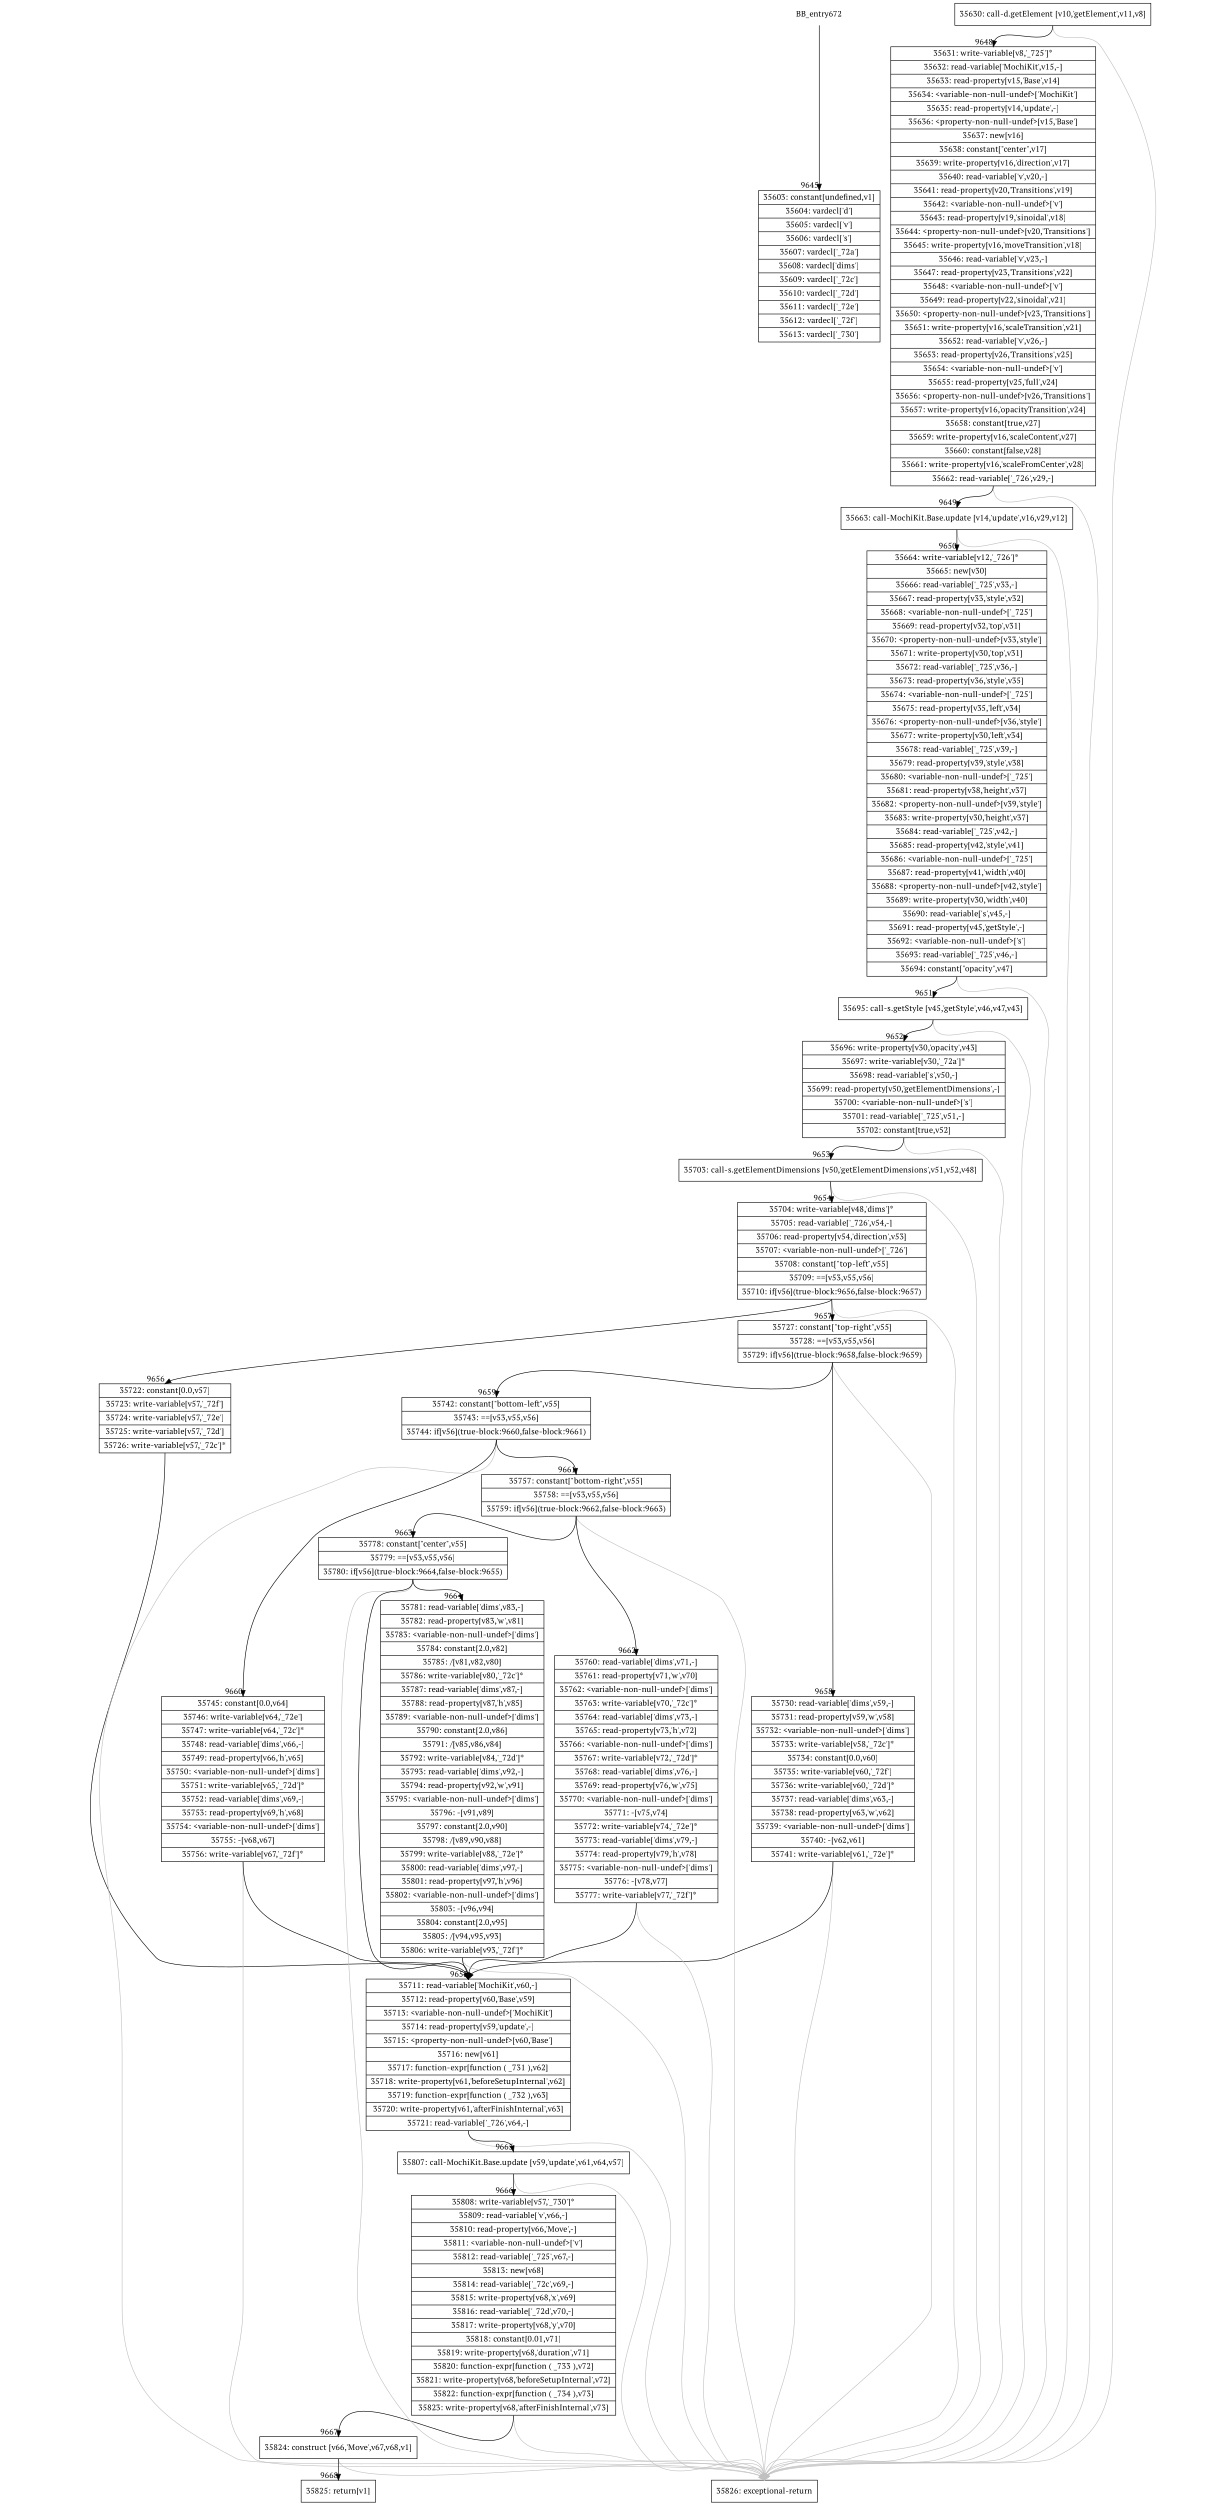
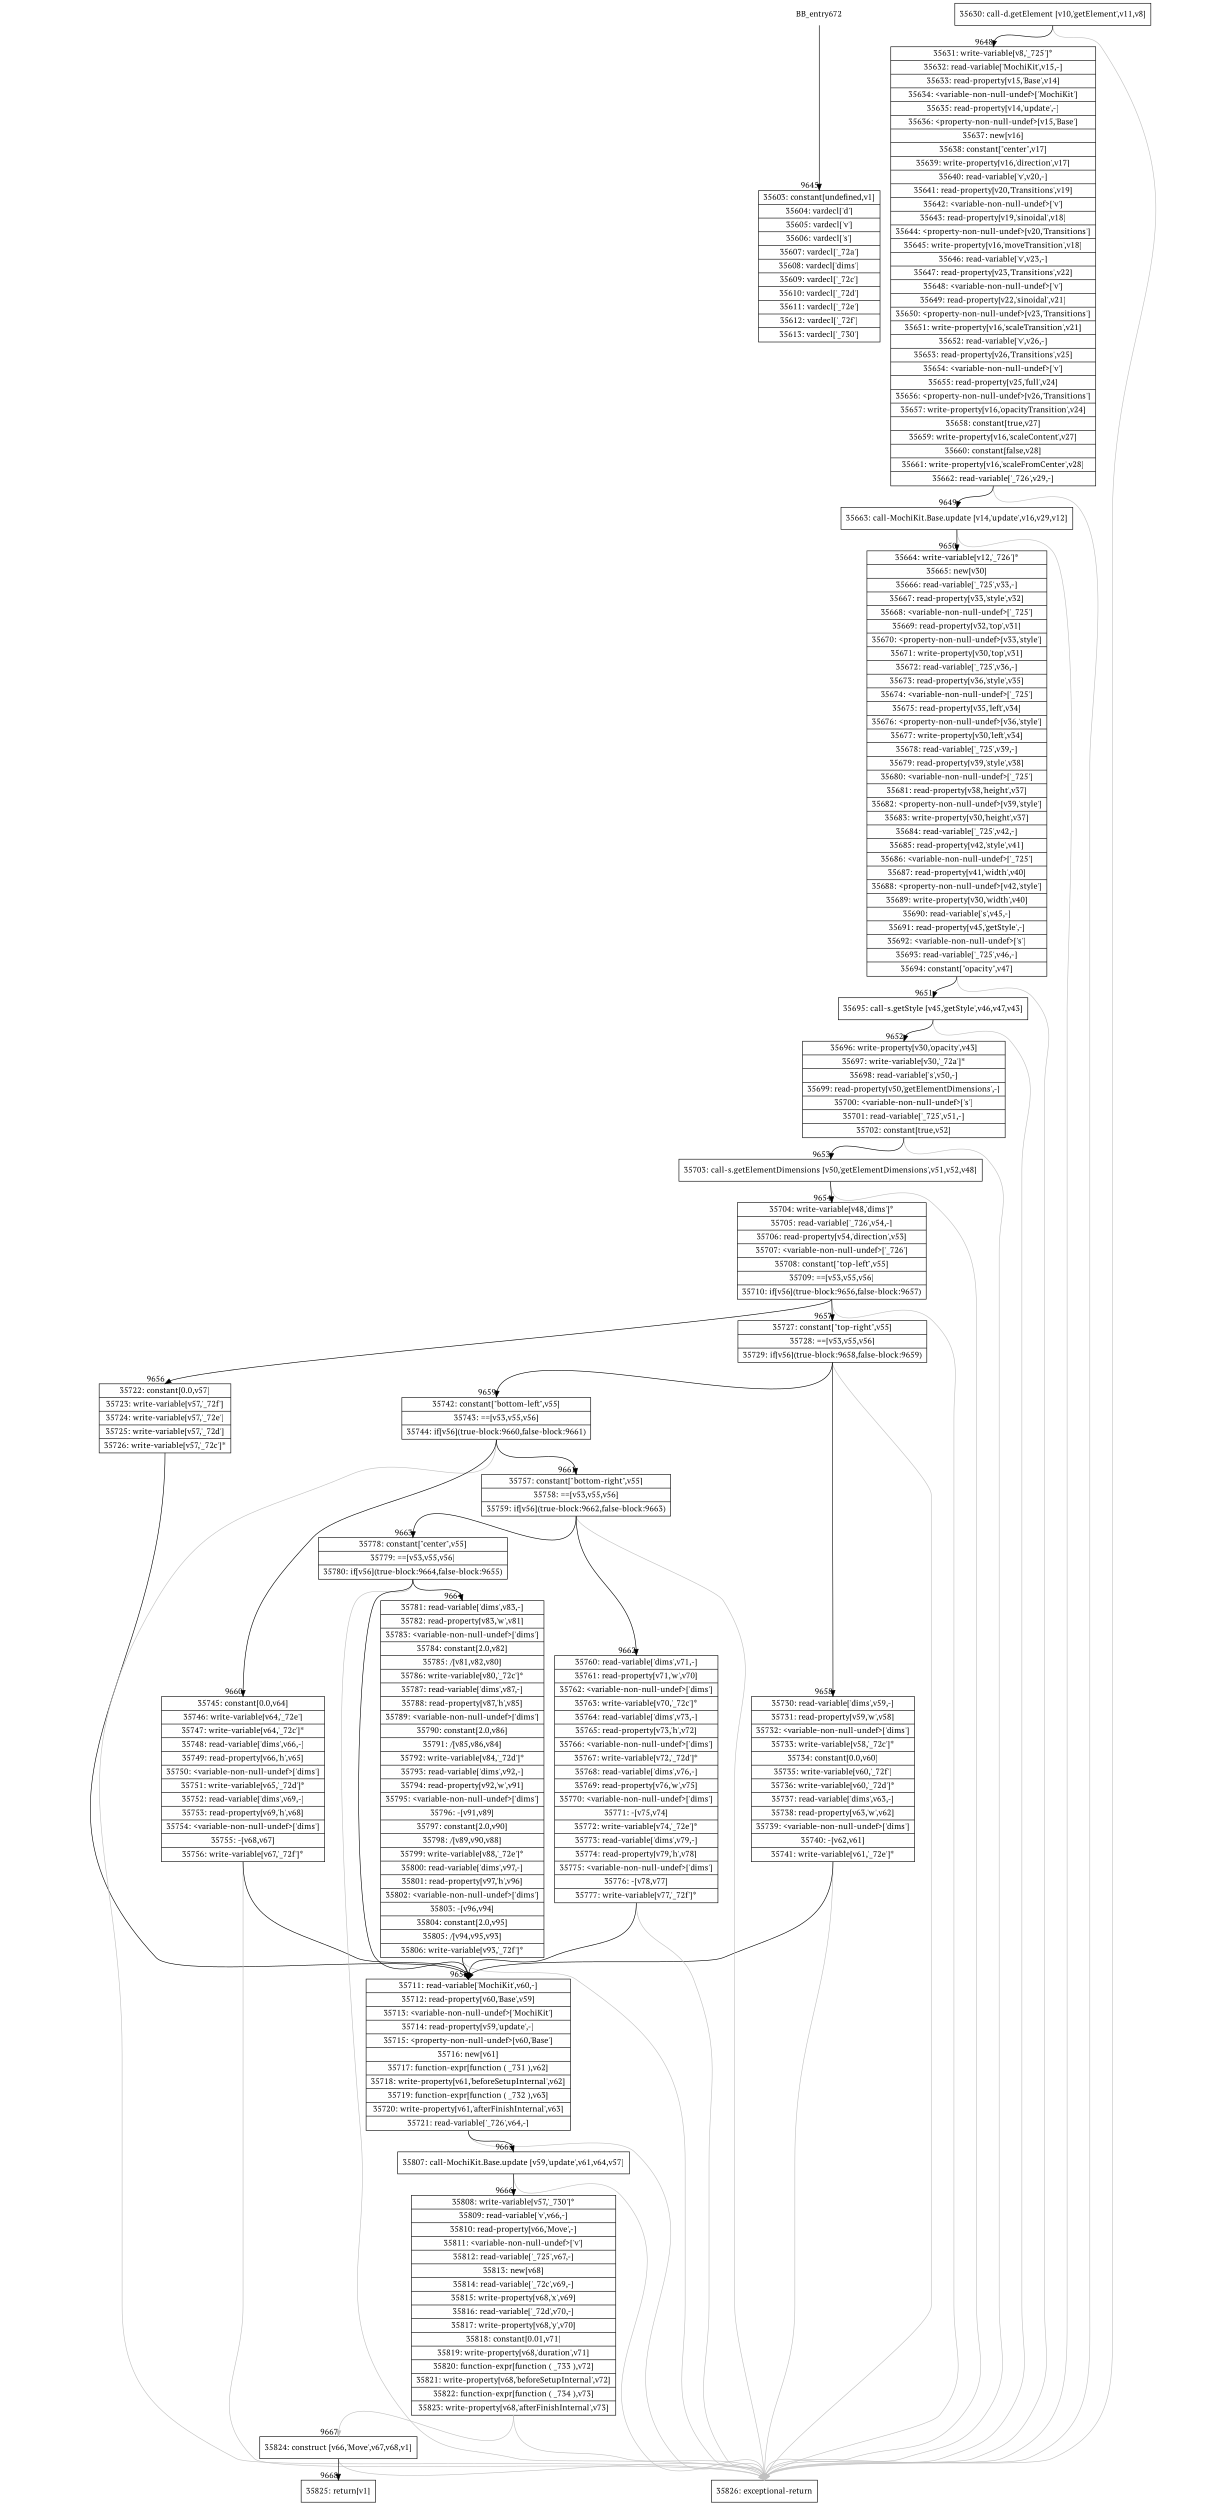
(429, 2427) -> (429, 2427)
